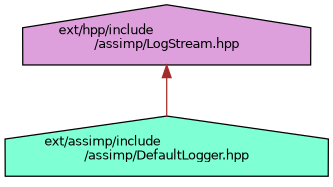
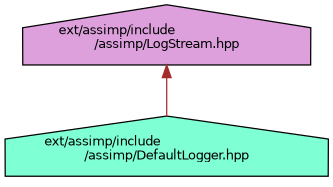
(167, 38) -> (167, 38)
